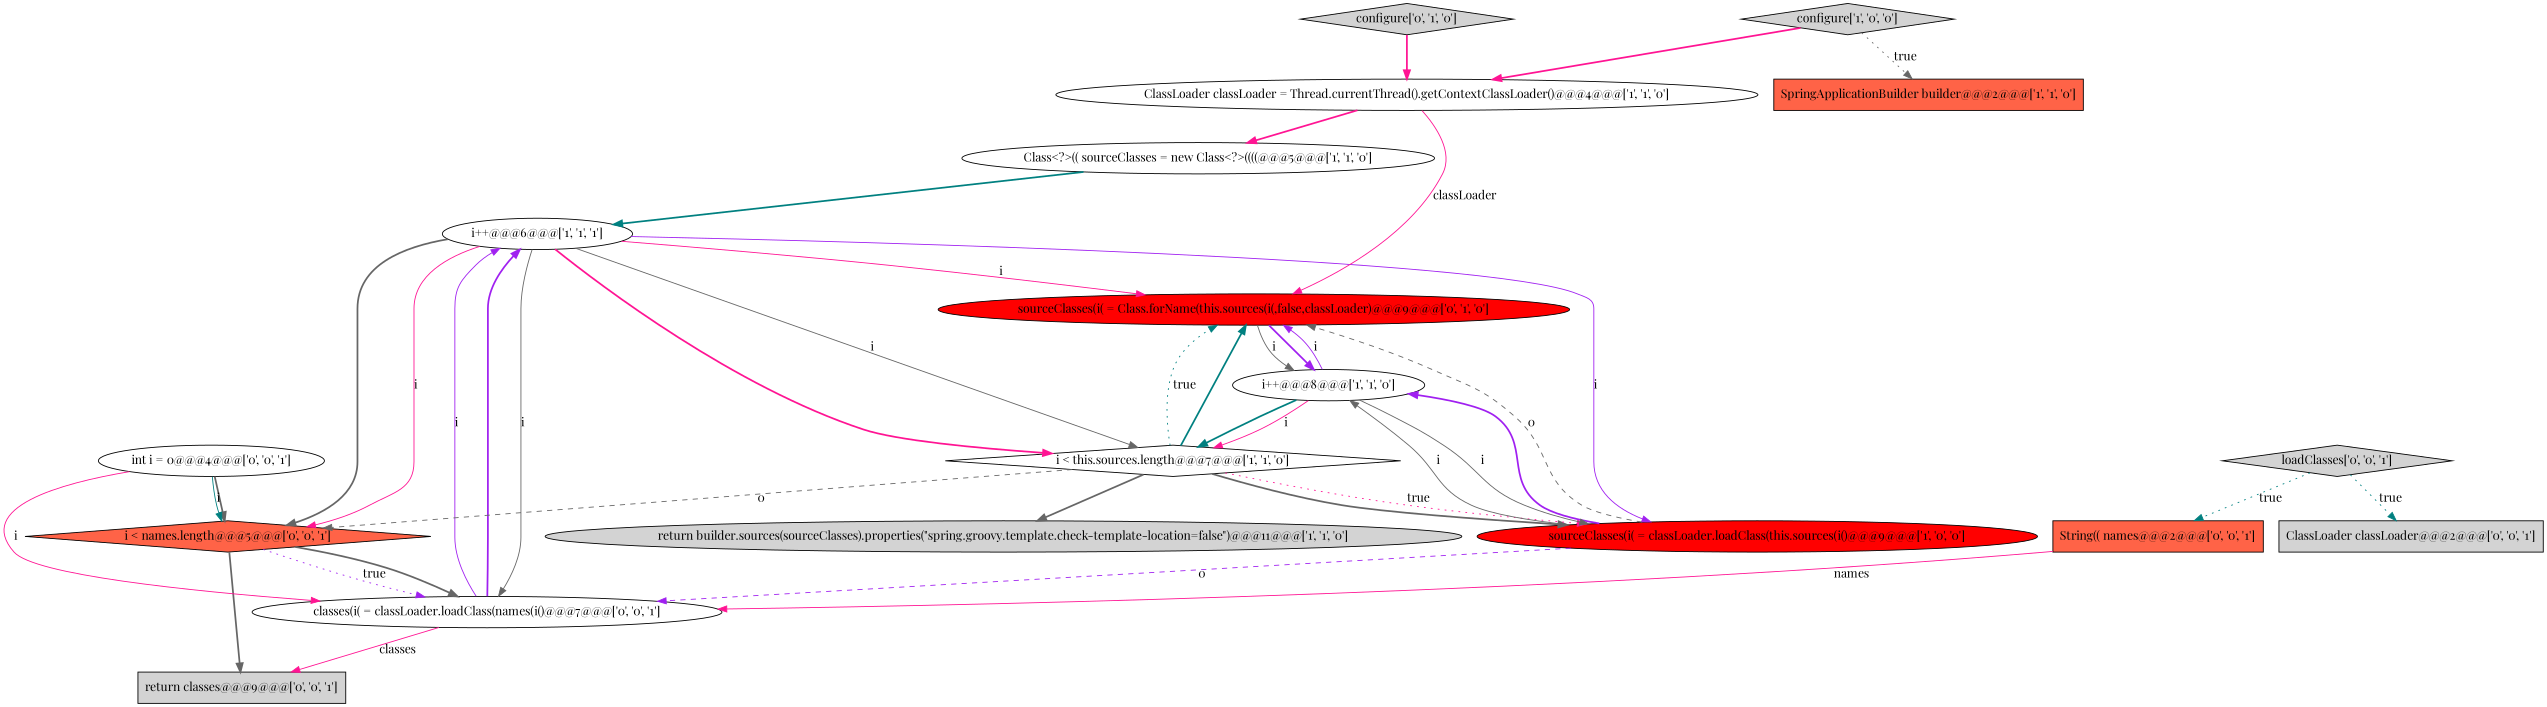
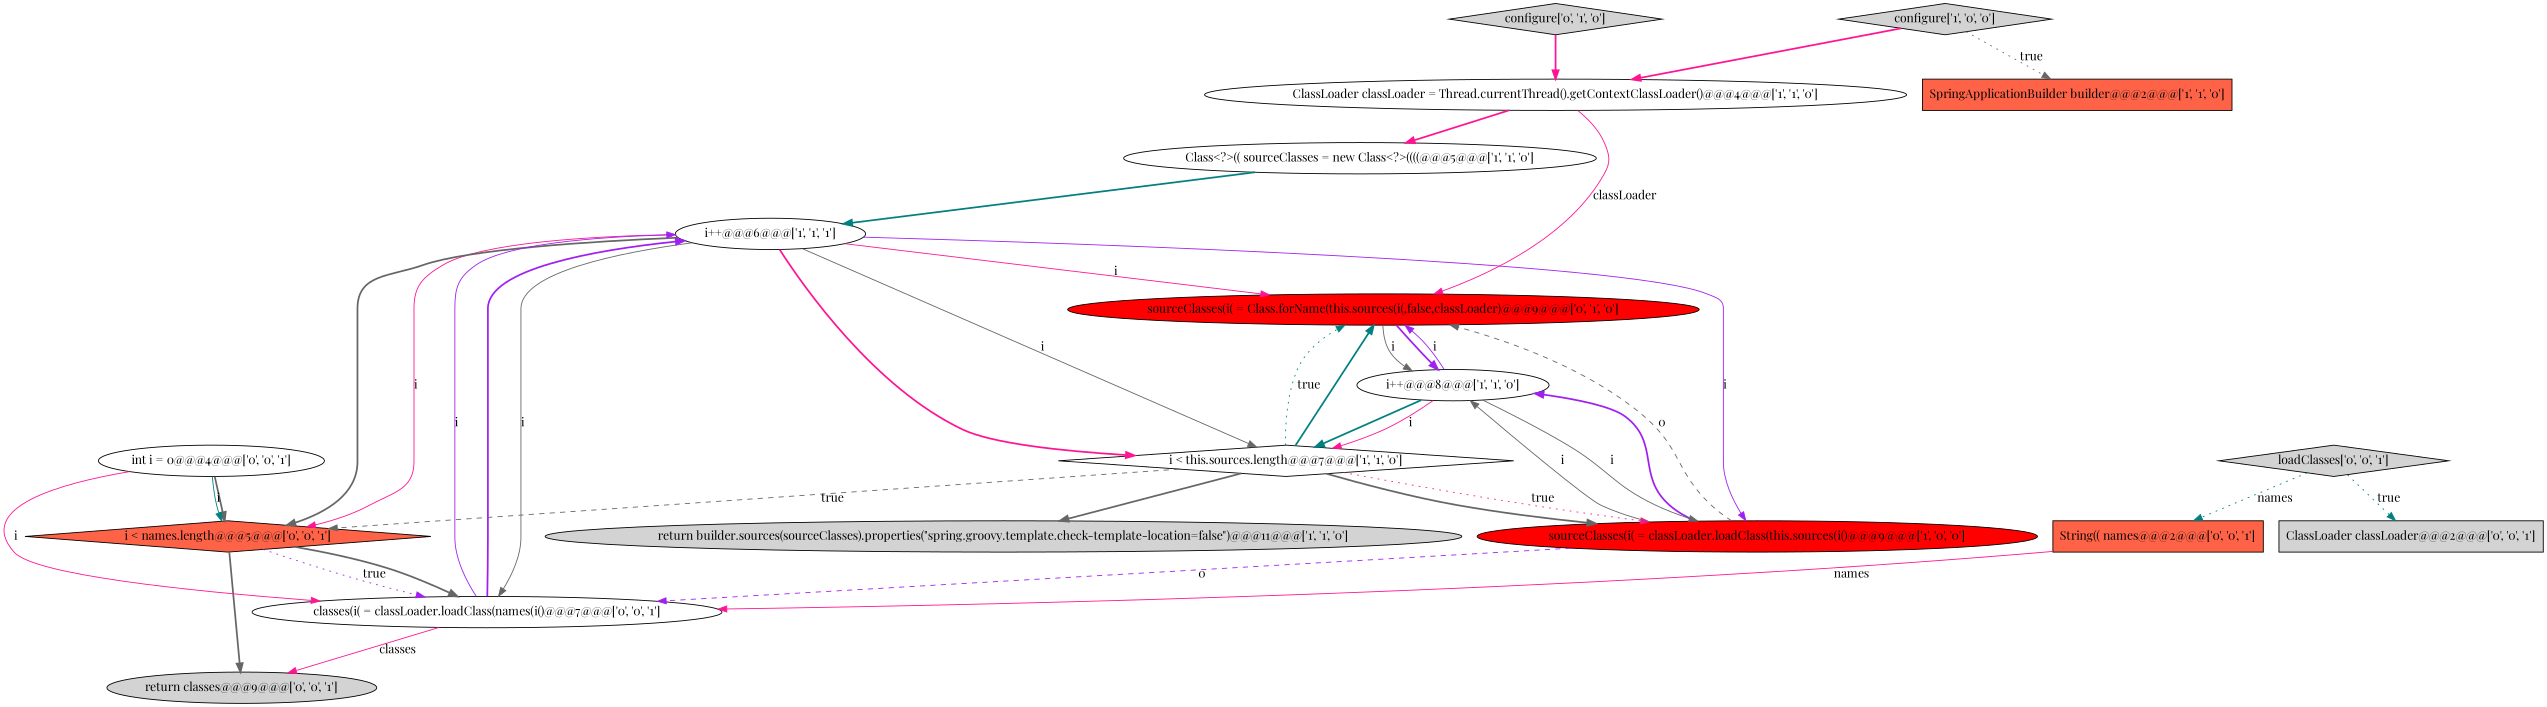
(761, 499) -> (833, 499)
(2271, 499) -> (2275, 499)
(242, 688) -> (242, 688)
